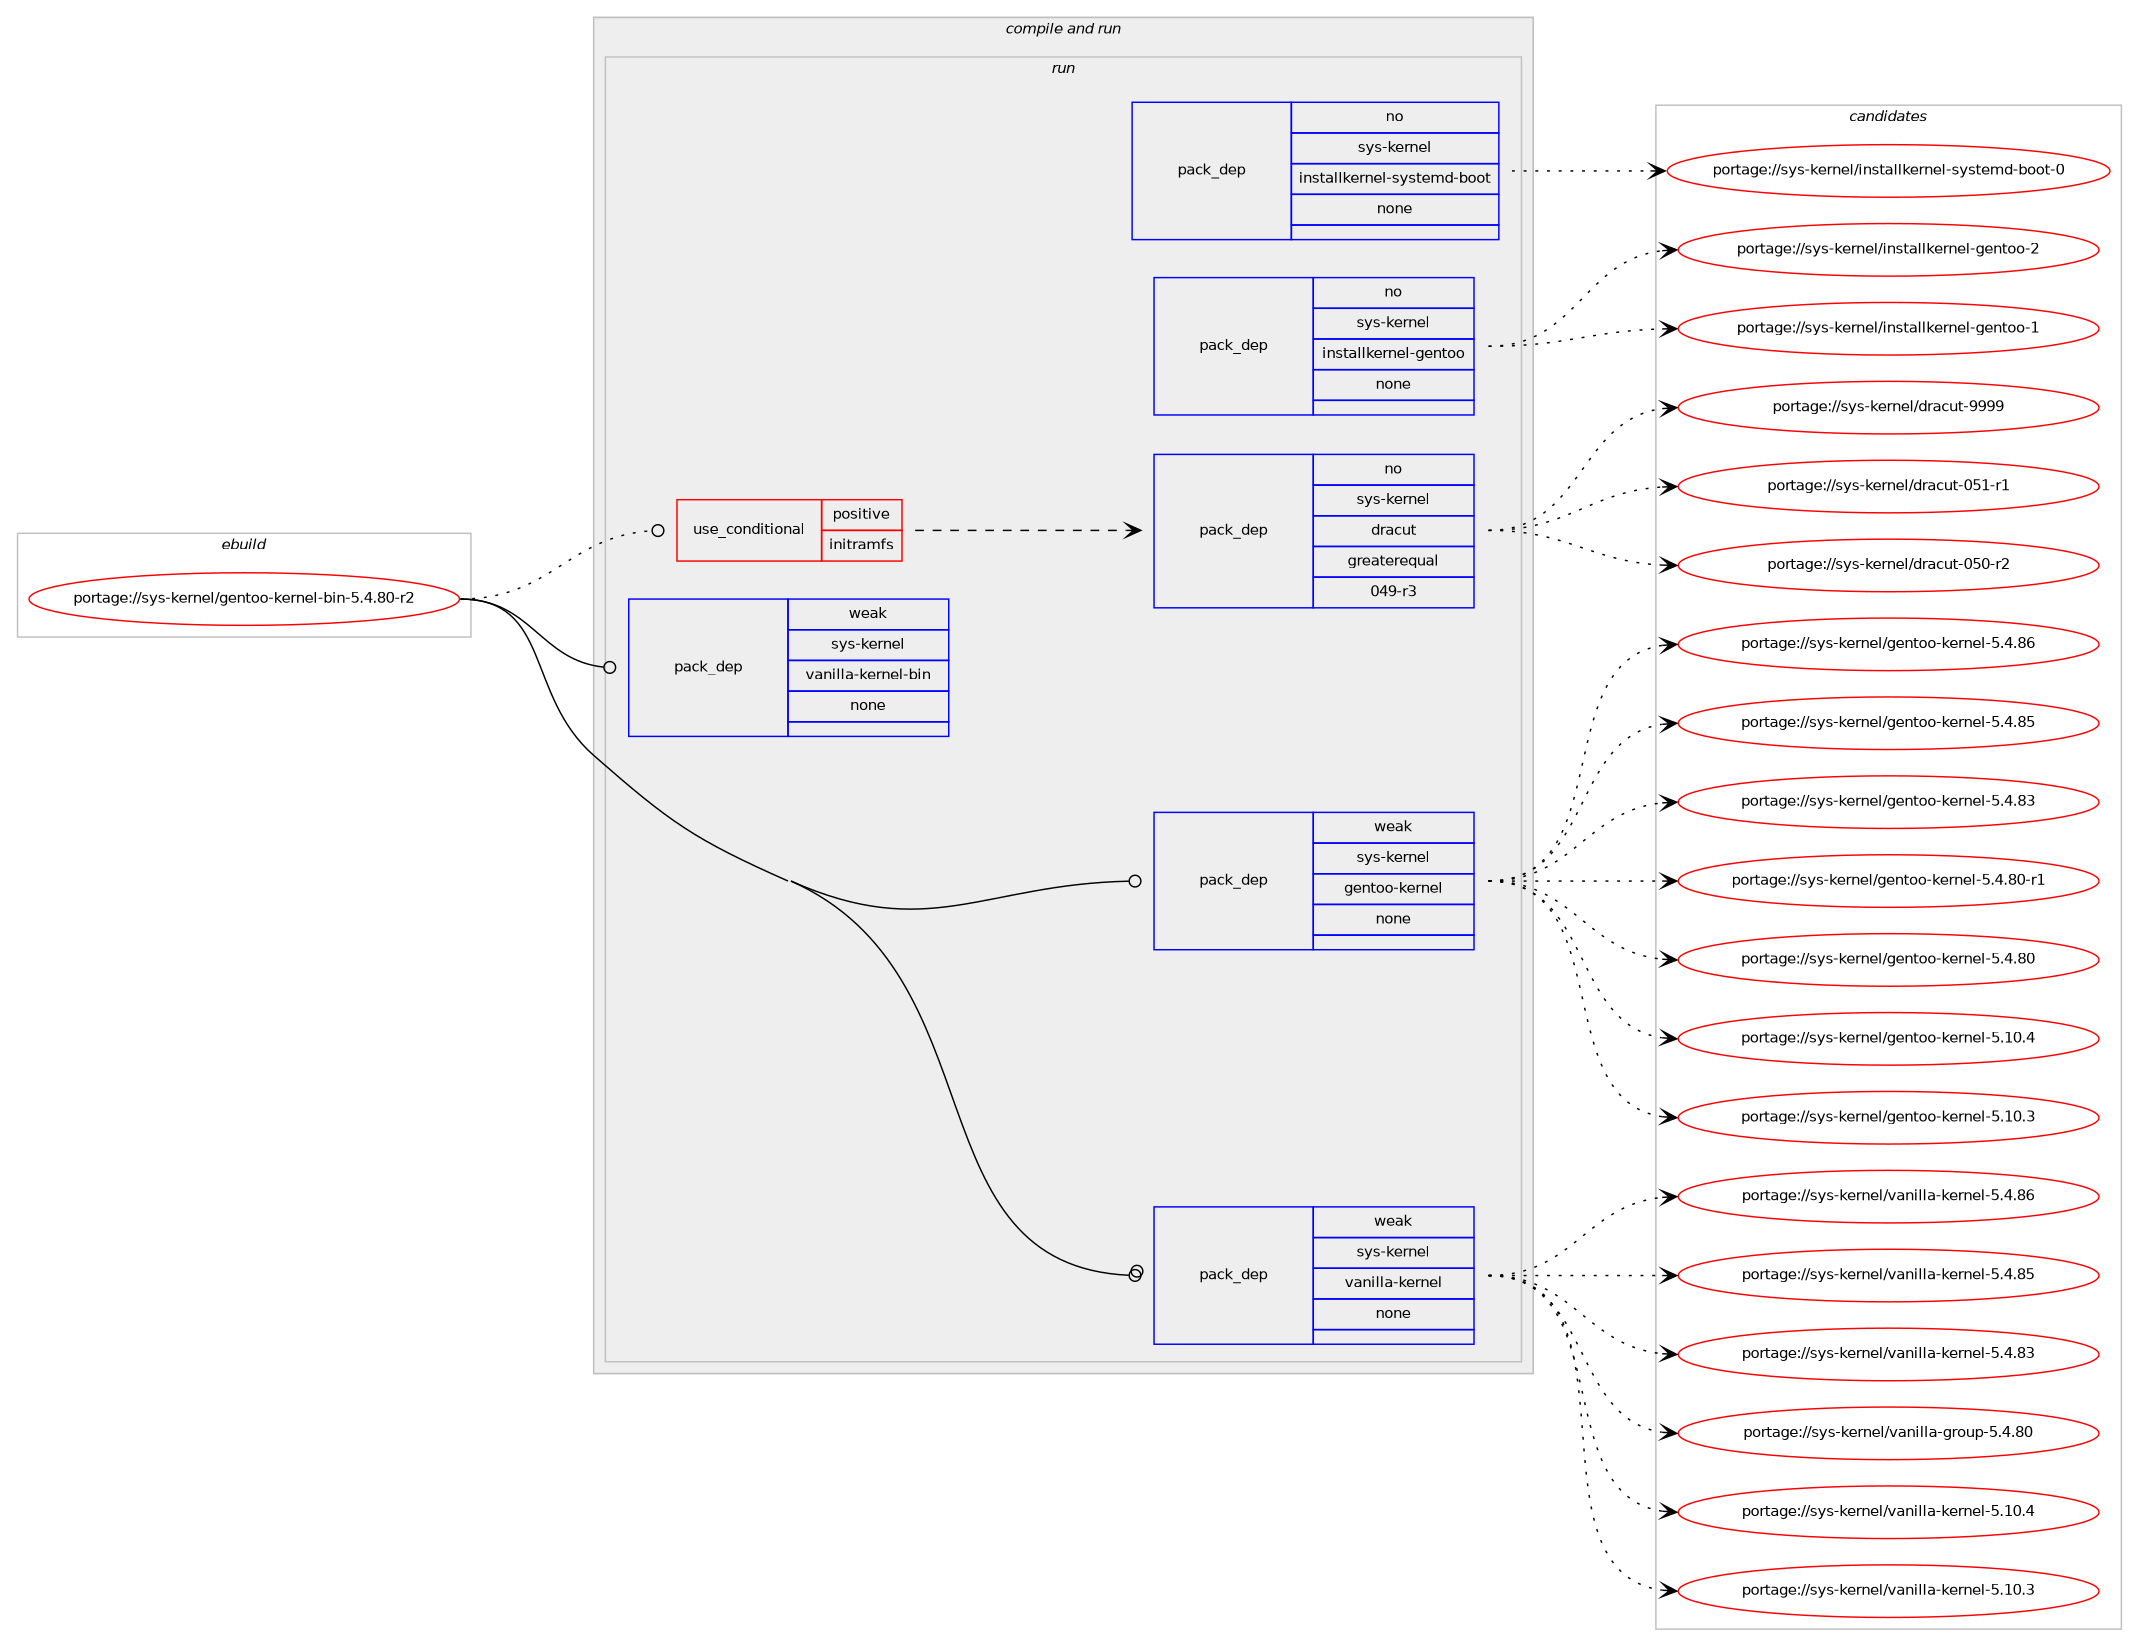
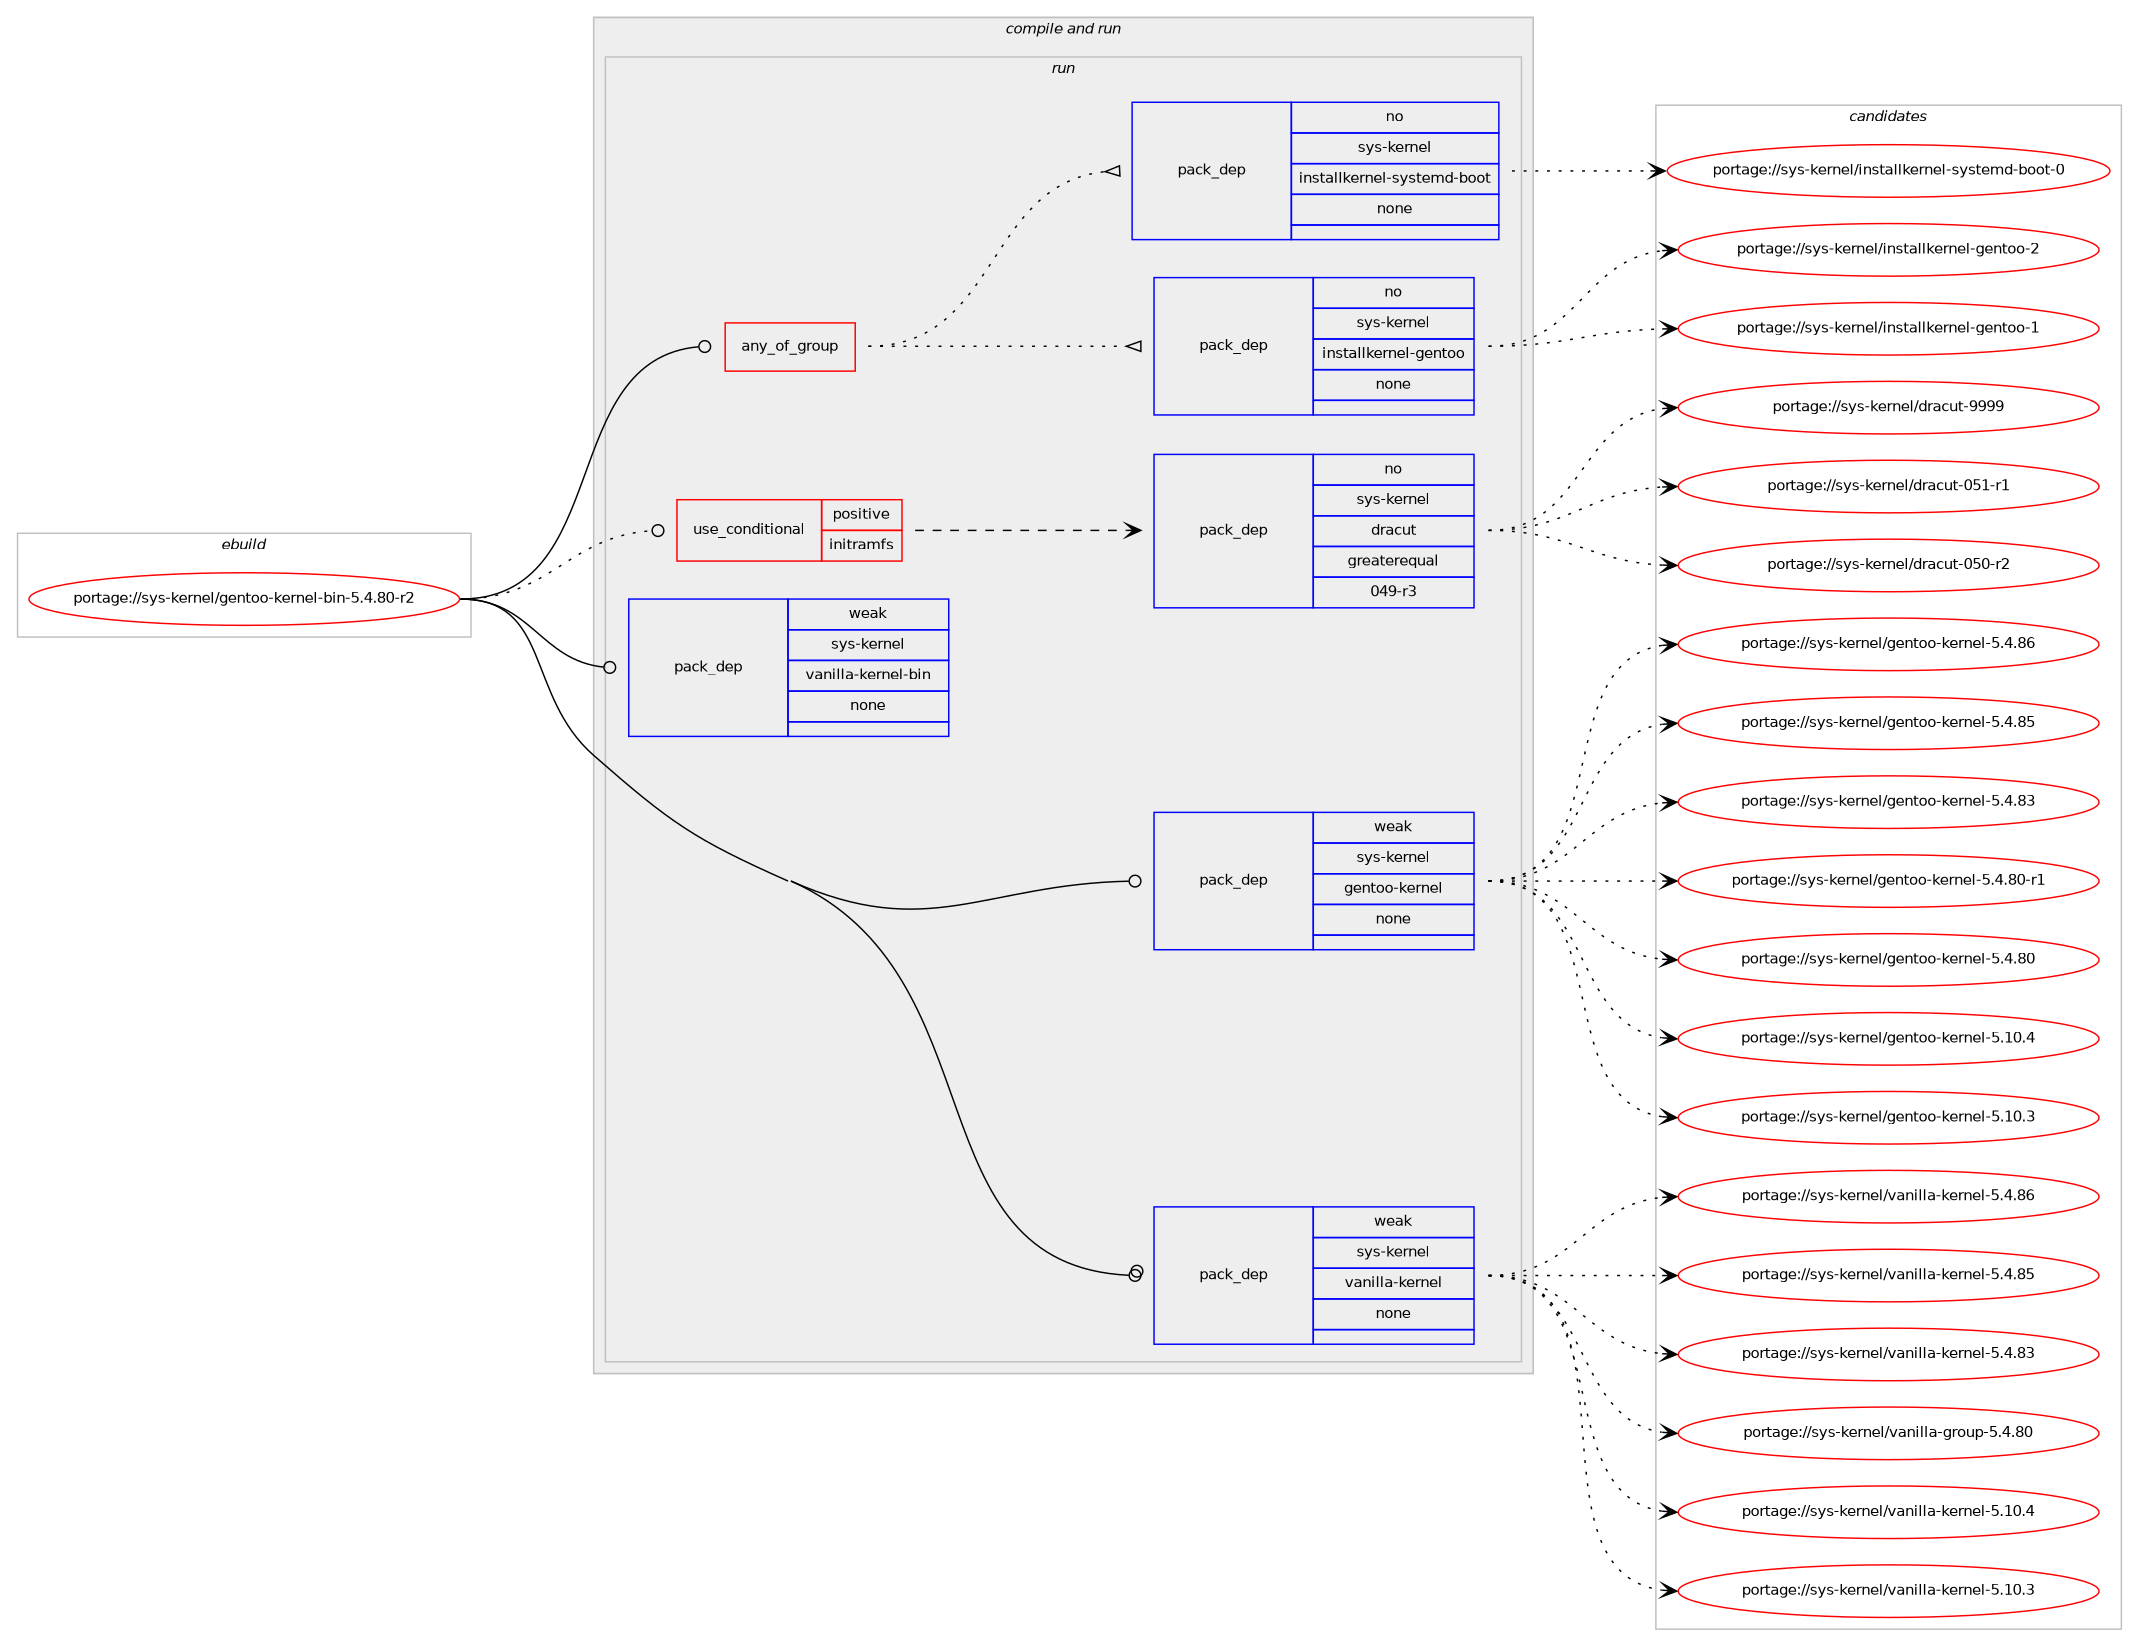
none -> (789, 346)
